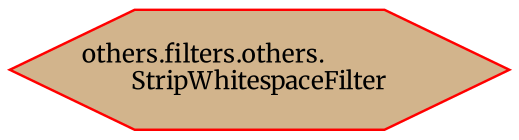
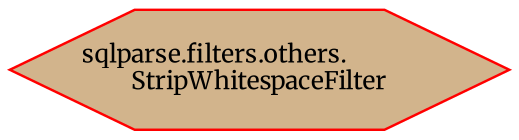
(260, 70) -> (260, 70)
